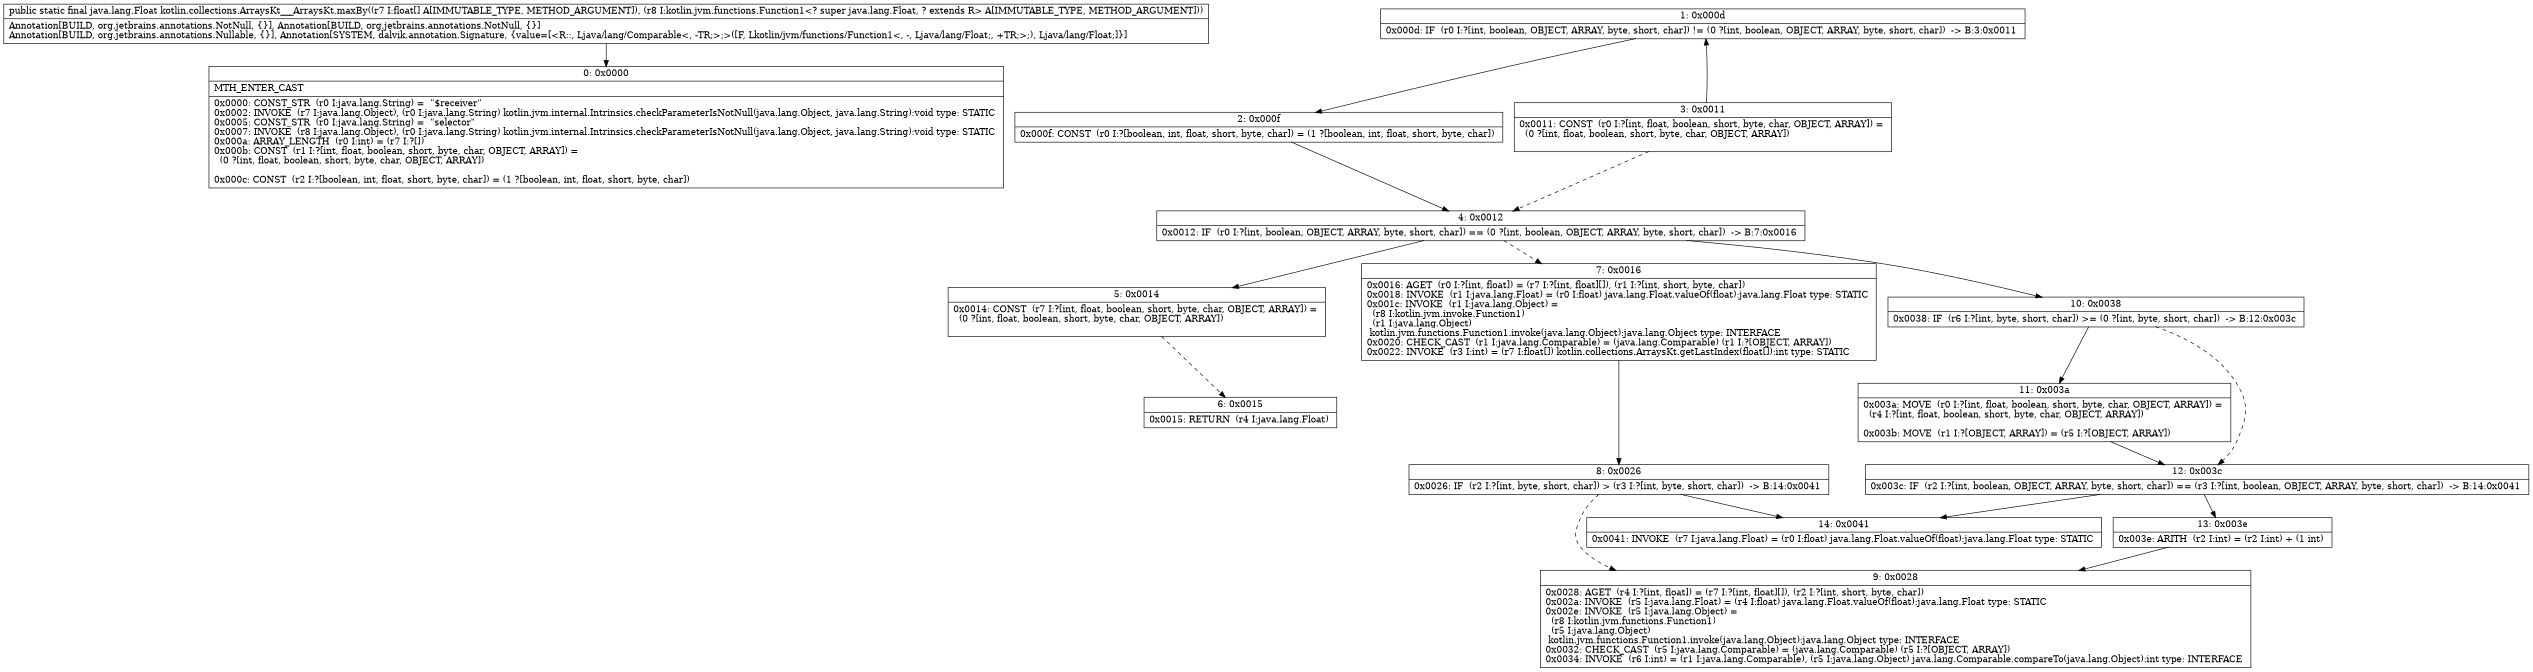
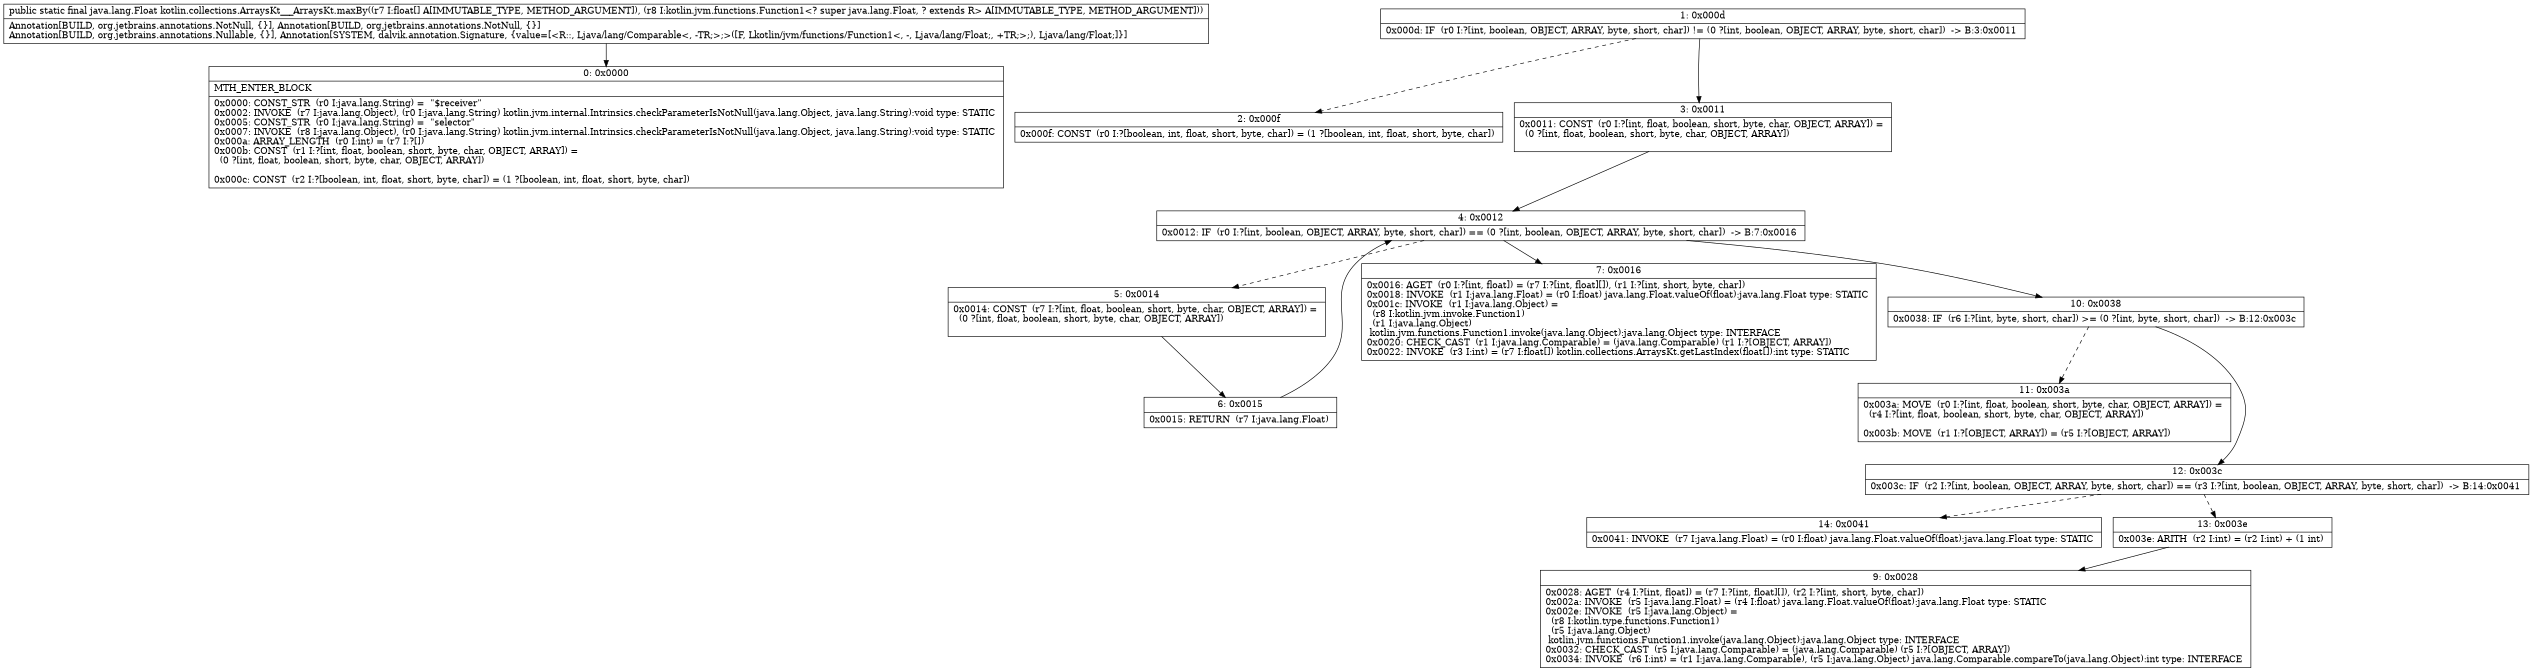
(1478, 73) -> (1478, 73)
(1707, 74) -> (1699, 68)
(259, 88) -> (263, 88)
(1367, 175) -> (1342, 325)
(1584, 180) -> (1584, 180)
(1520, 251) -> (1520, 251)
(1331, 263) -> (1331, 263)
(2075, 352) -> (2075, 352)
(1191, 365) -> (1191, 365)
(2232, 377) -> (2232, 377)
(1240, 420) -> (1240, 420)
(2135, 452) -> none
(1619, 480) -> none
(2208, 503) -> (2208, 503)
(2024, 506) -> (2024, 506)
(1631, 621) -> (1633, 621)
